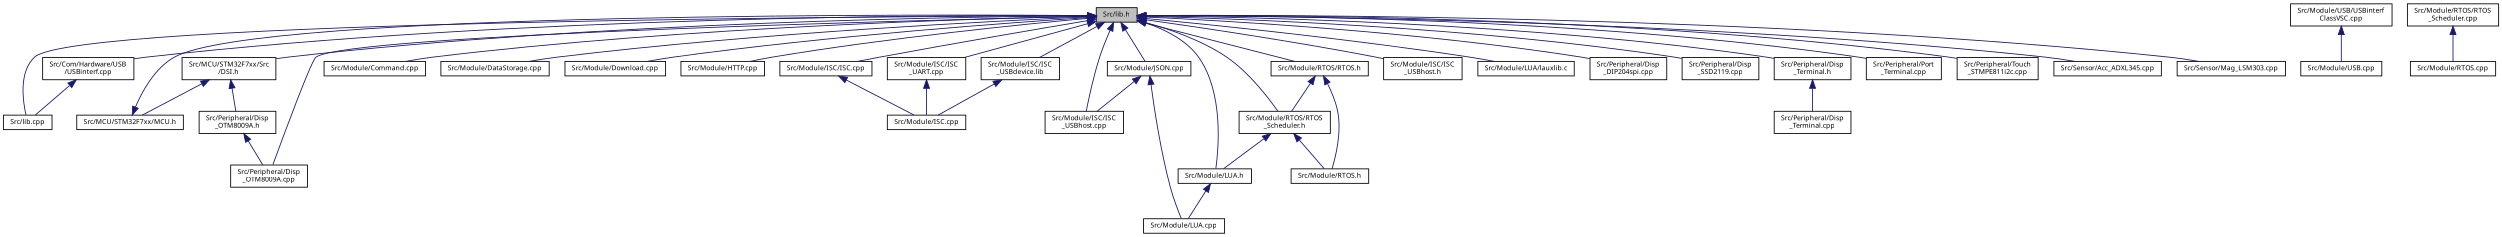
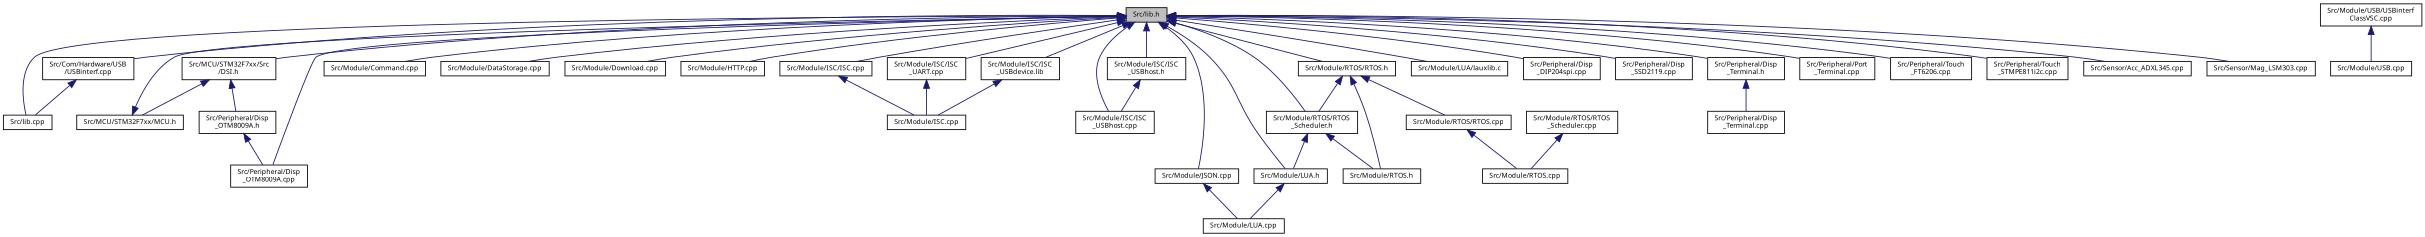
none -> (1931, 69)
(1116, 96) -> (1129, 99)
none -> (1459, 122)
